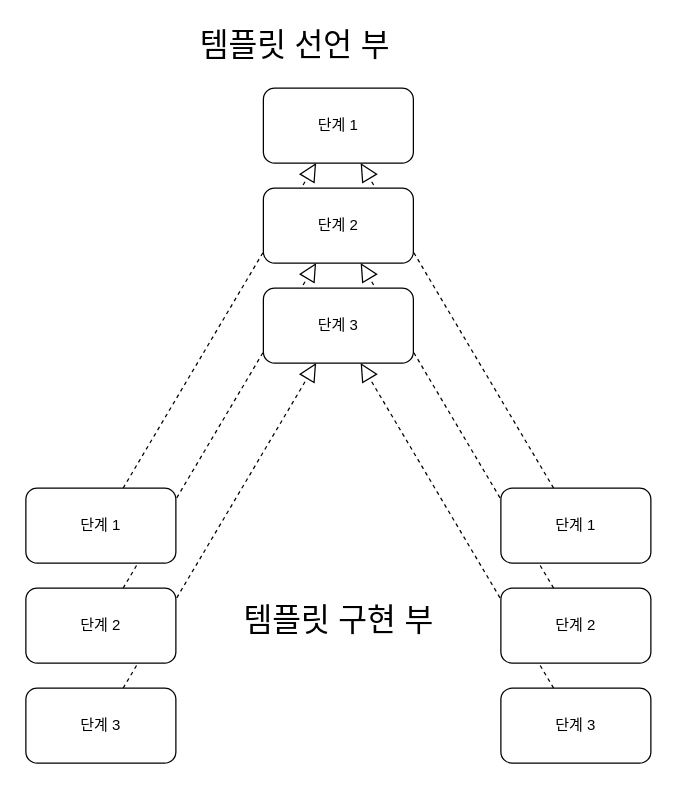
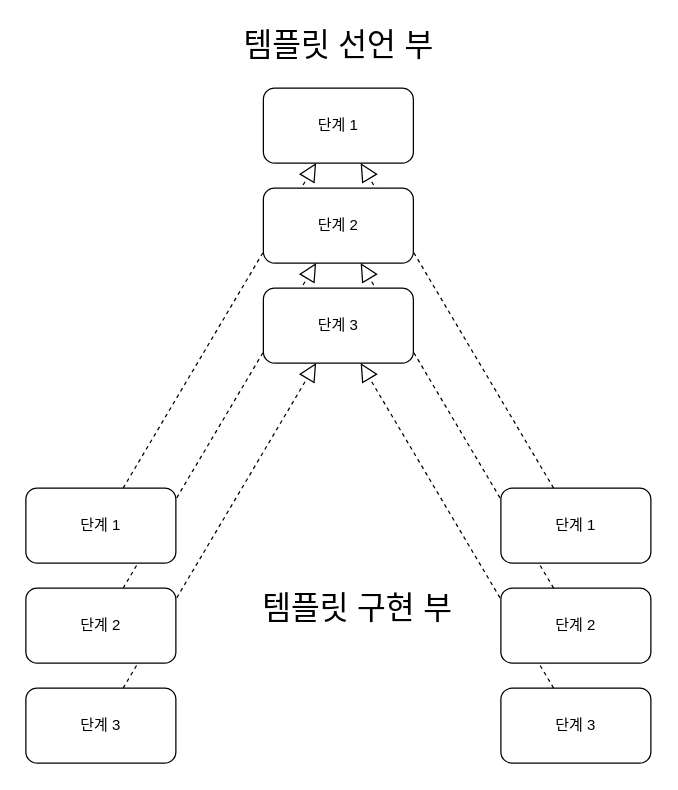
(294, 44) -> (338, 44)
(338, 619) -> (357, 607)
